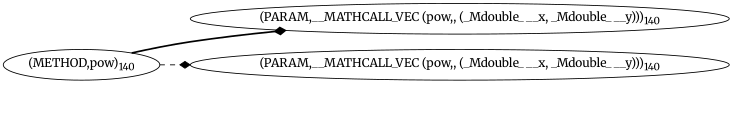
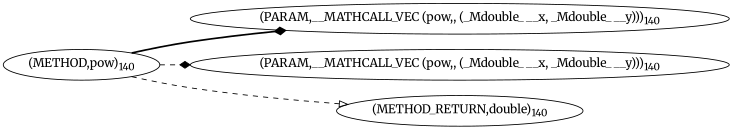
none -> (460, 111)
